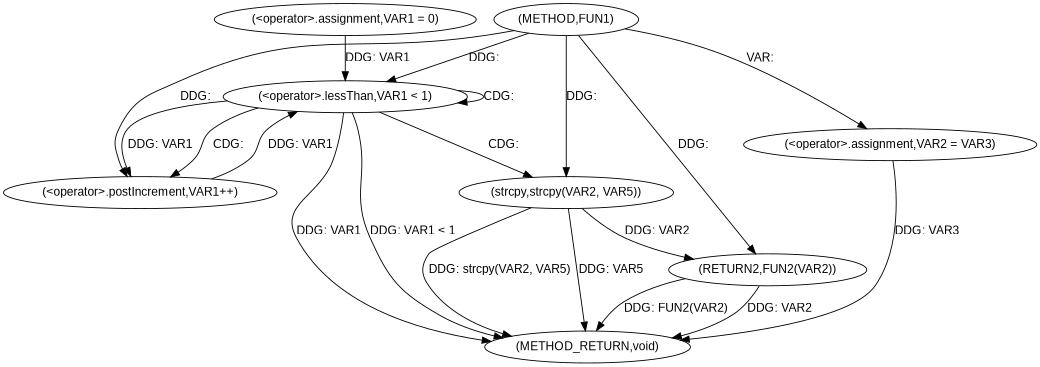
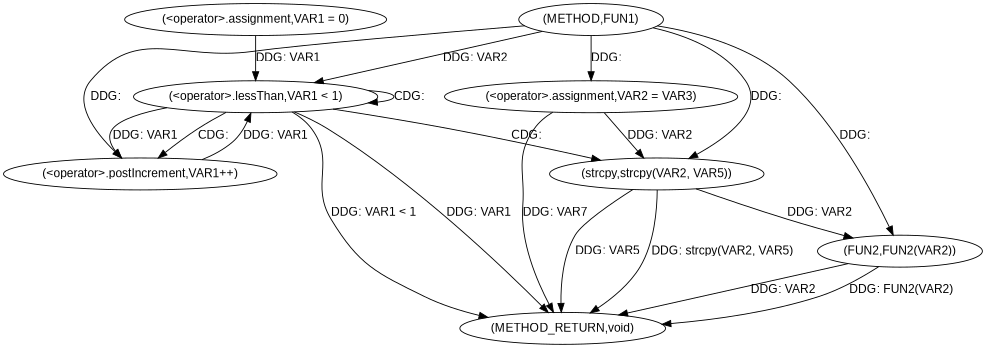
(486, 58) -> (475, 58)
(762, 58) -> (608, 58)
none -> (621, 132)
(927, 231) -> (555, 213)
(768, 270) -> (900, 251)
